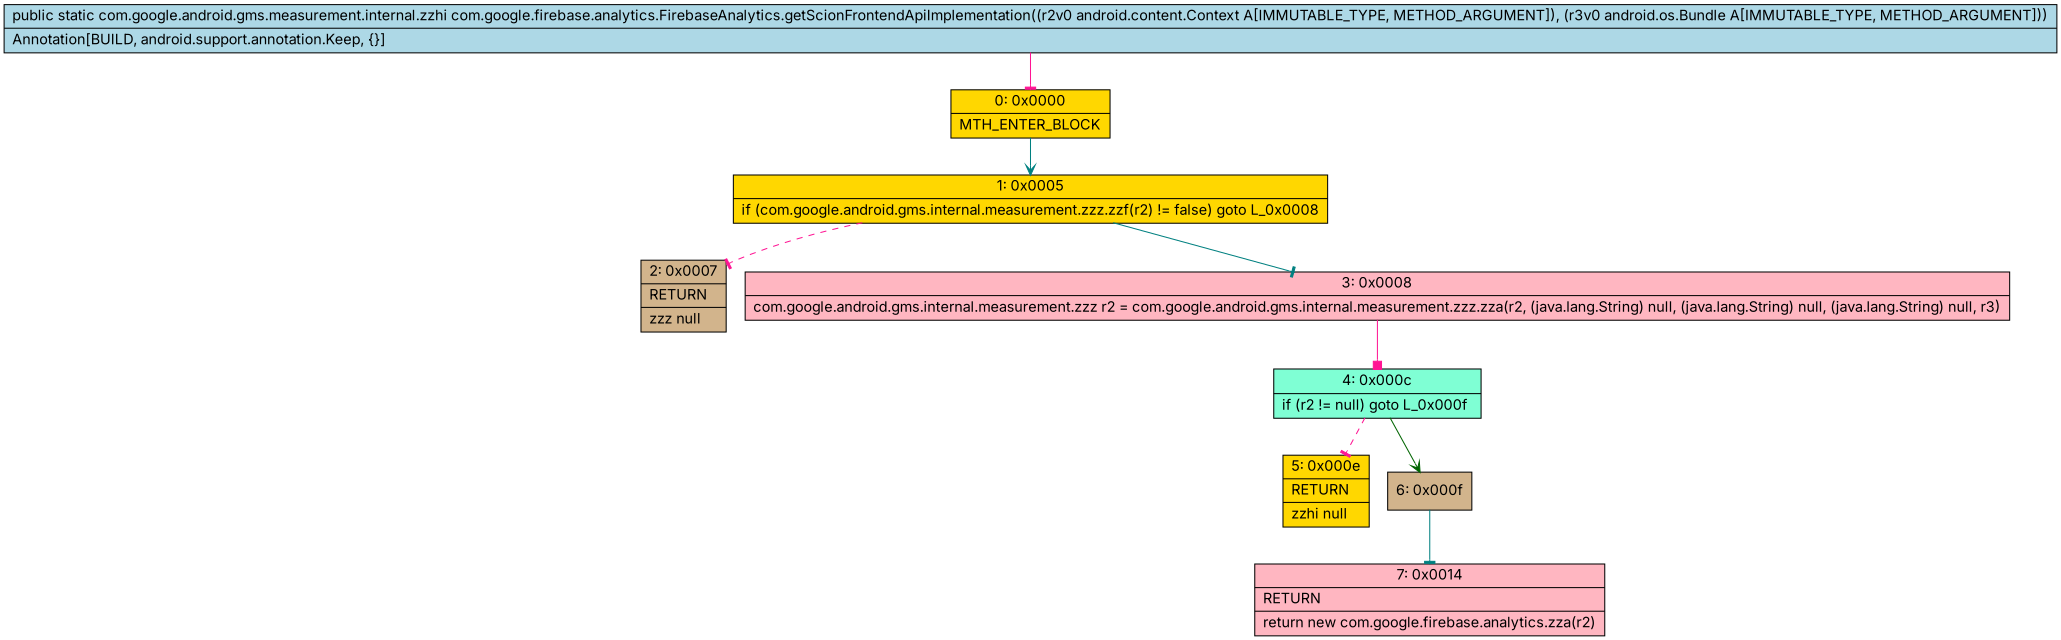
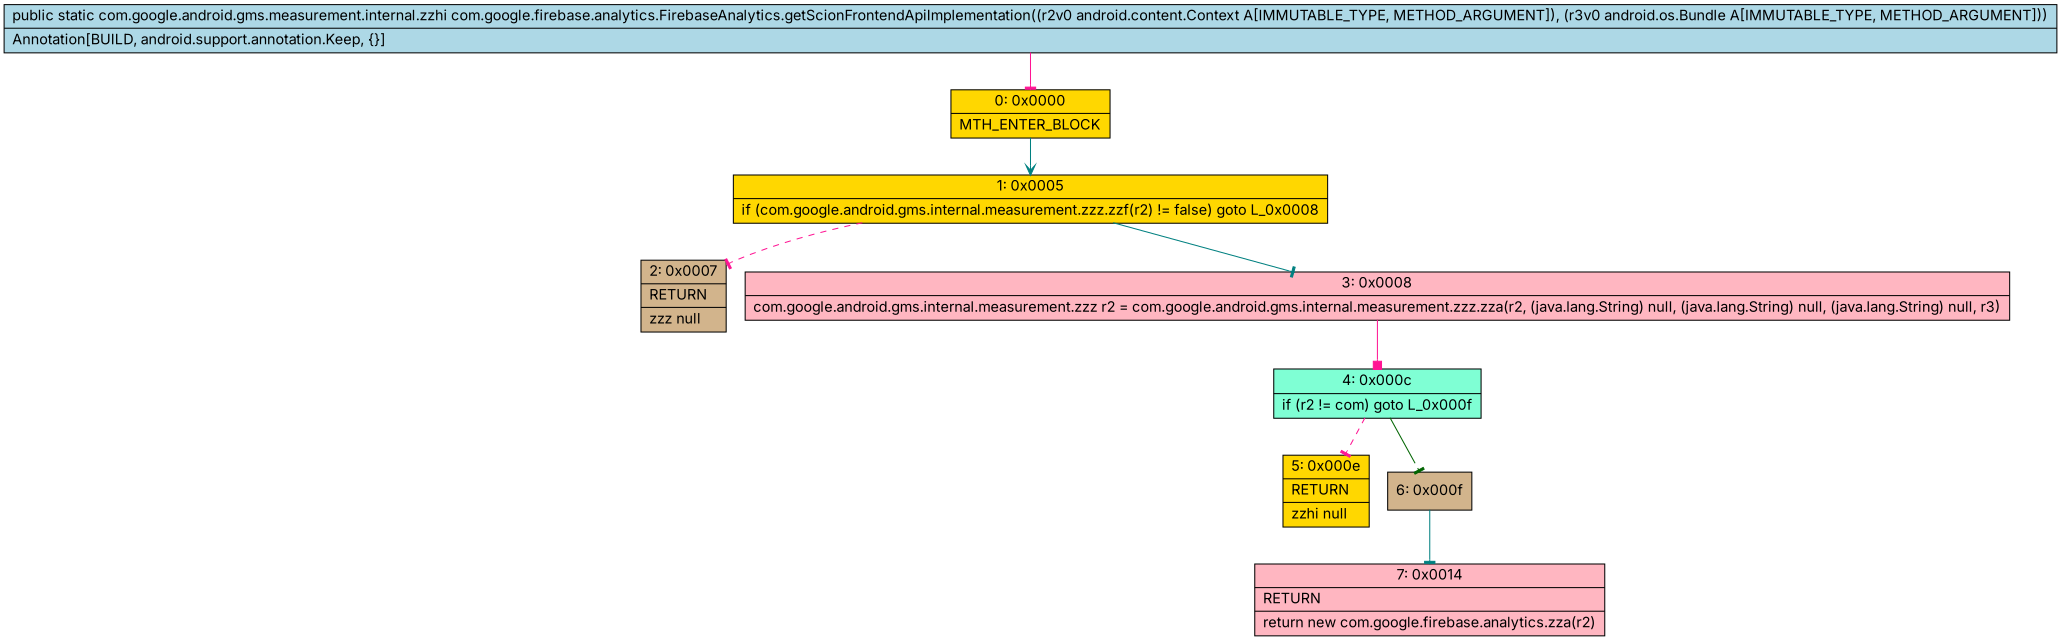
(1375, 405) -> (1377, 405)
(1403, 440) -> (1403, 440)
